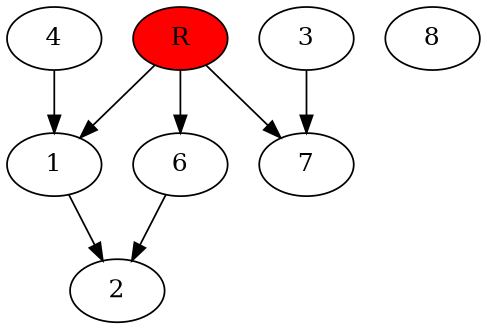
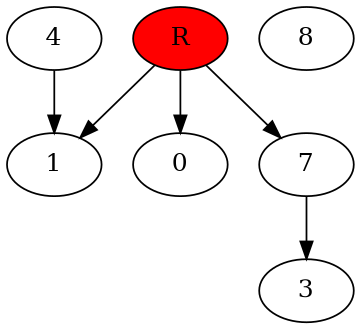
(306, 93) -> (306, 219)
(180, 165) -> (180, 165)
(117, 291) -> none
